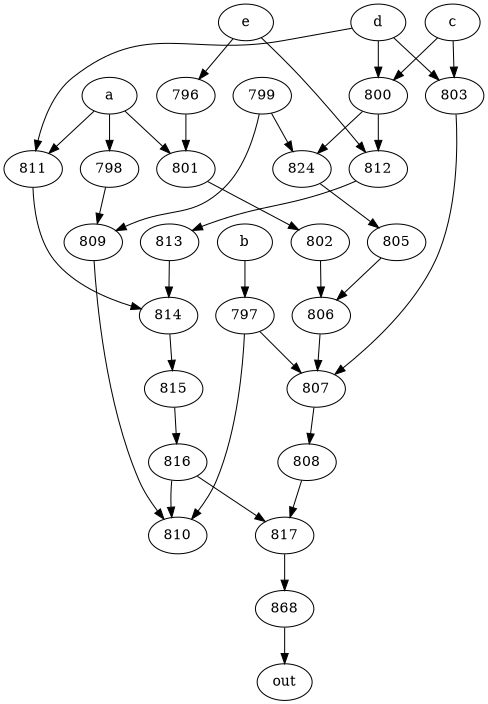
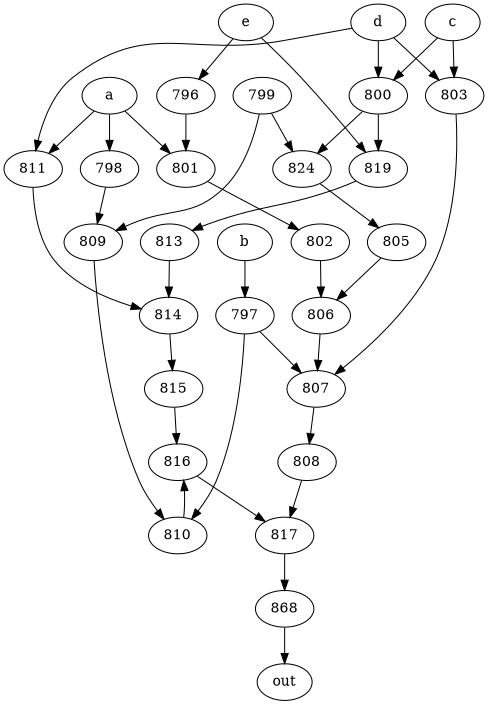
(378, 169) -> (378, 169)
(171, 494) -> (185, 504)
